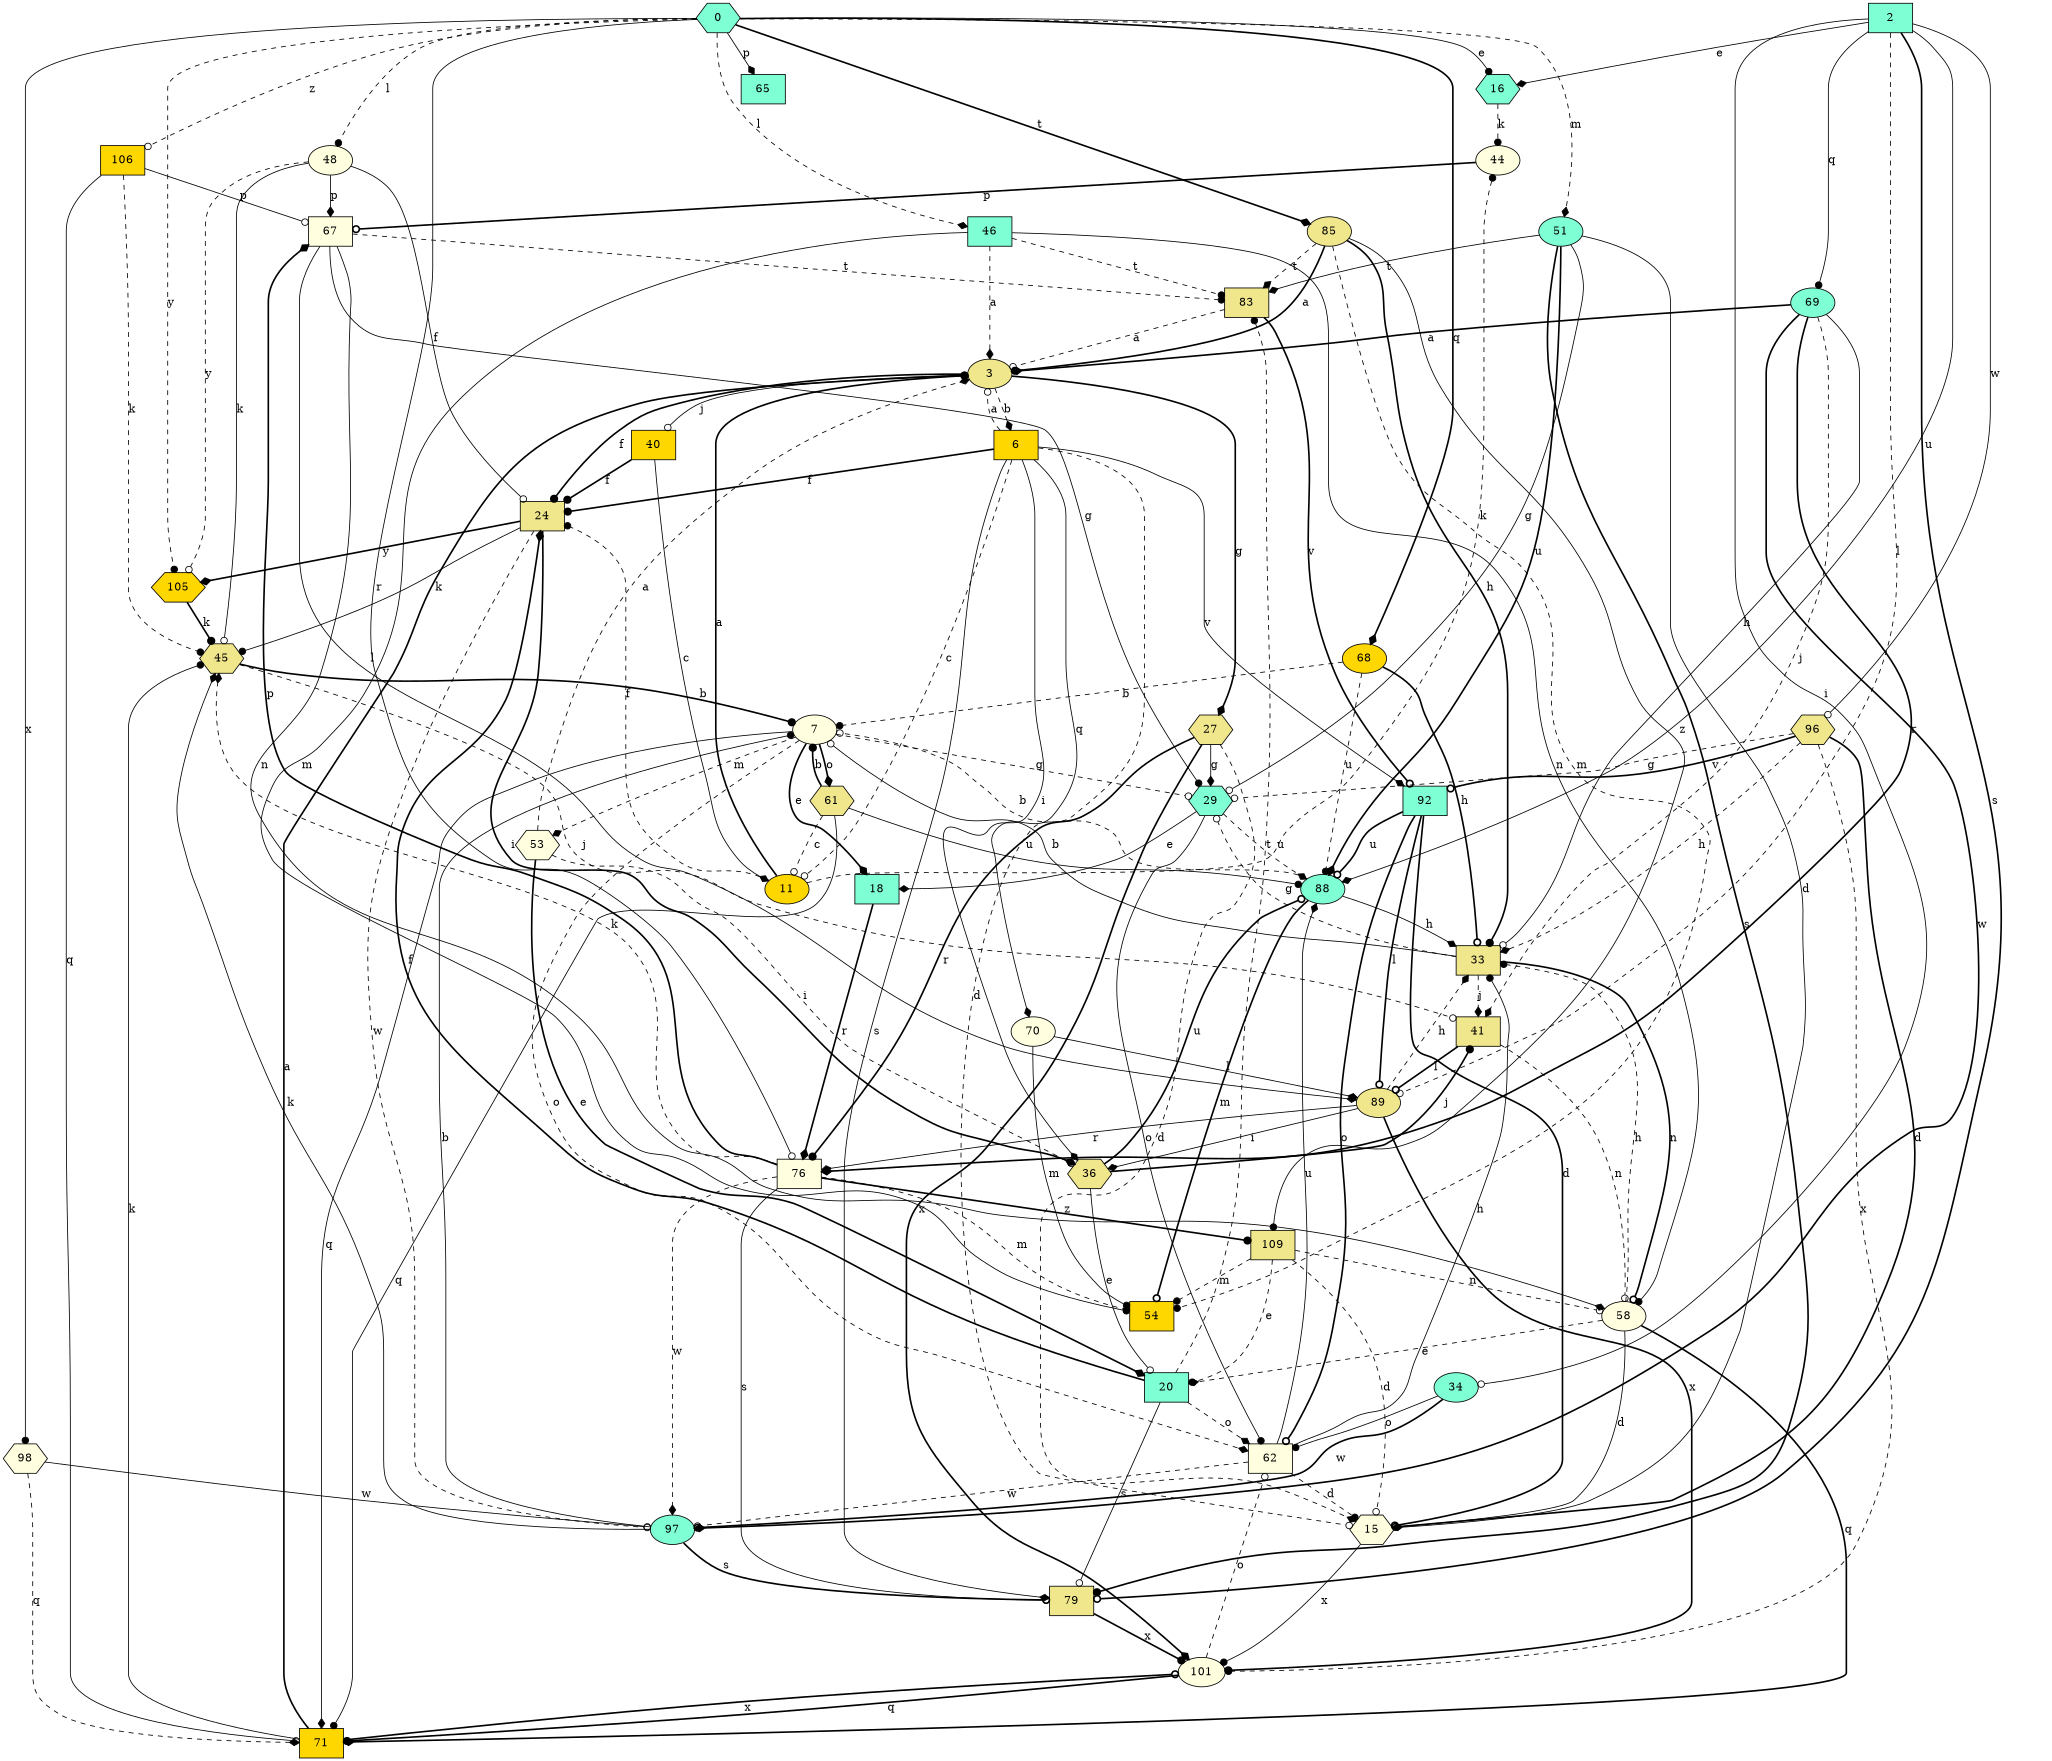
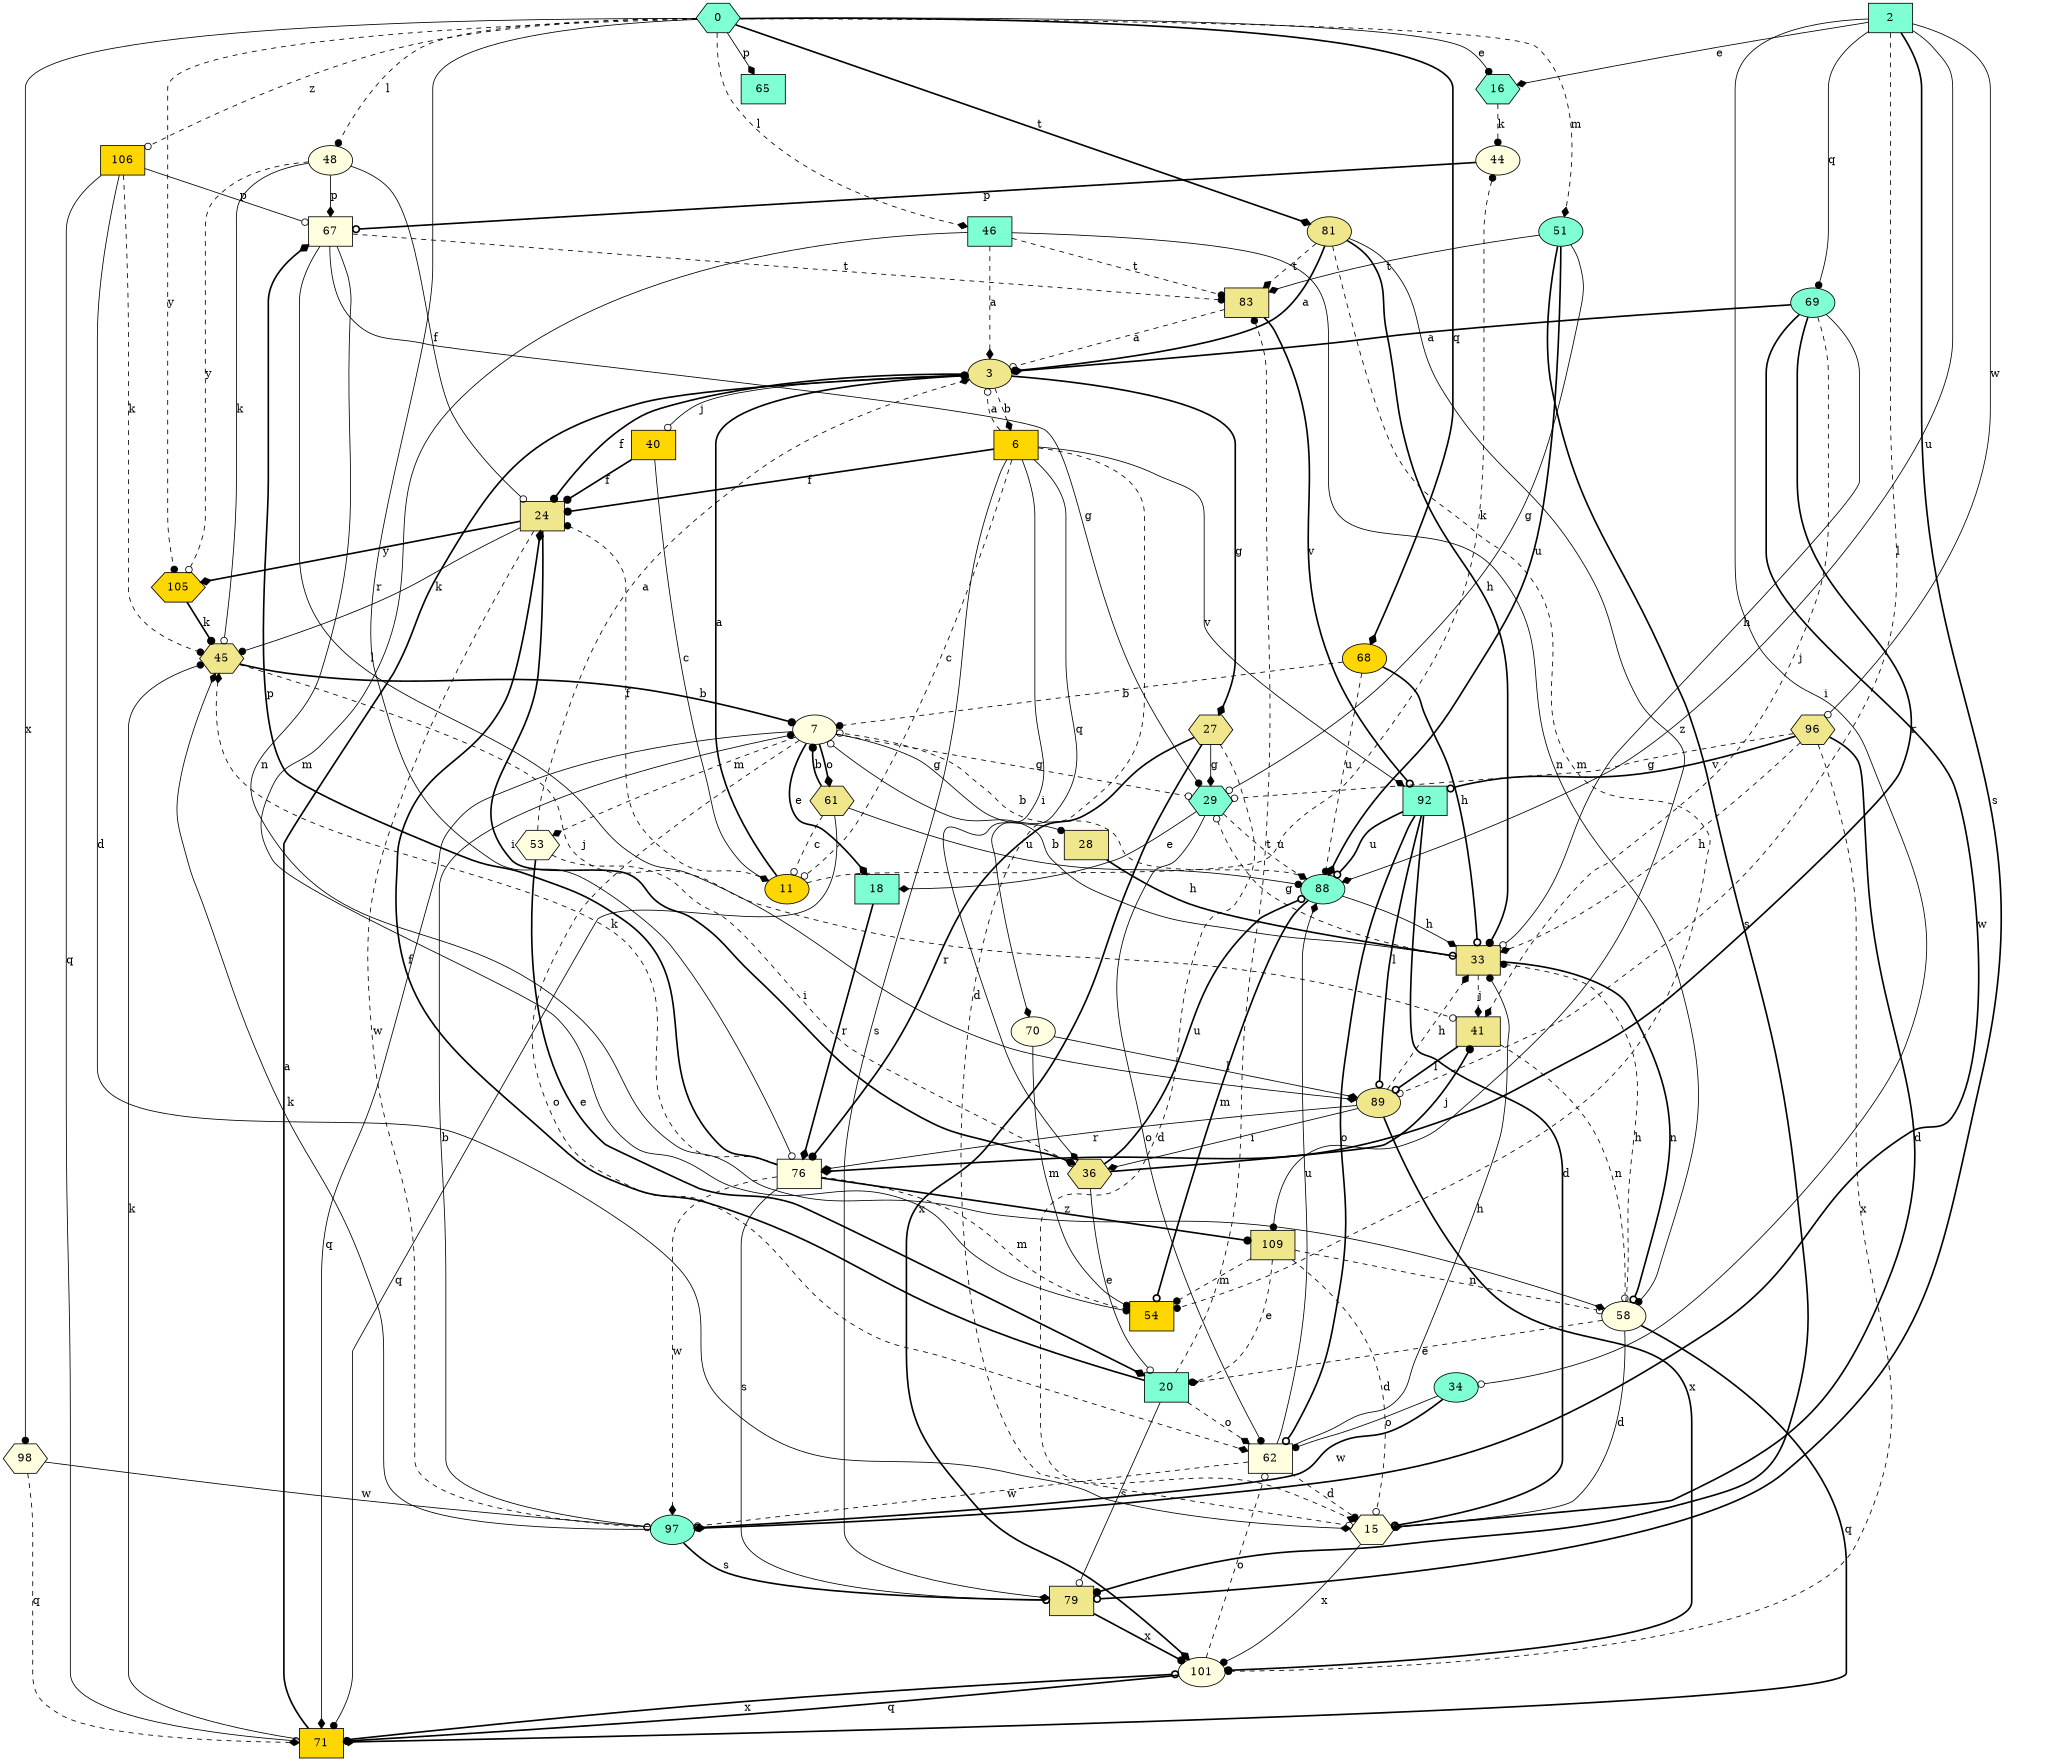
(1329, 232) -> (1329, 232)
none -> (1086, 845)
(1803, 956) -> (344, 1123)
